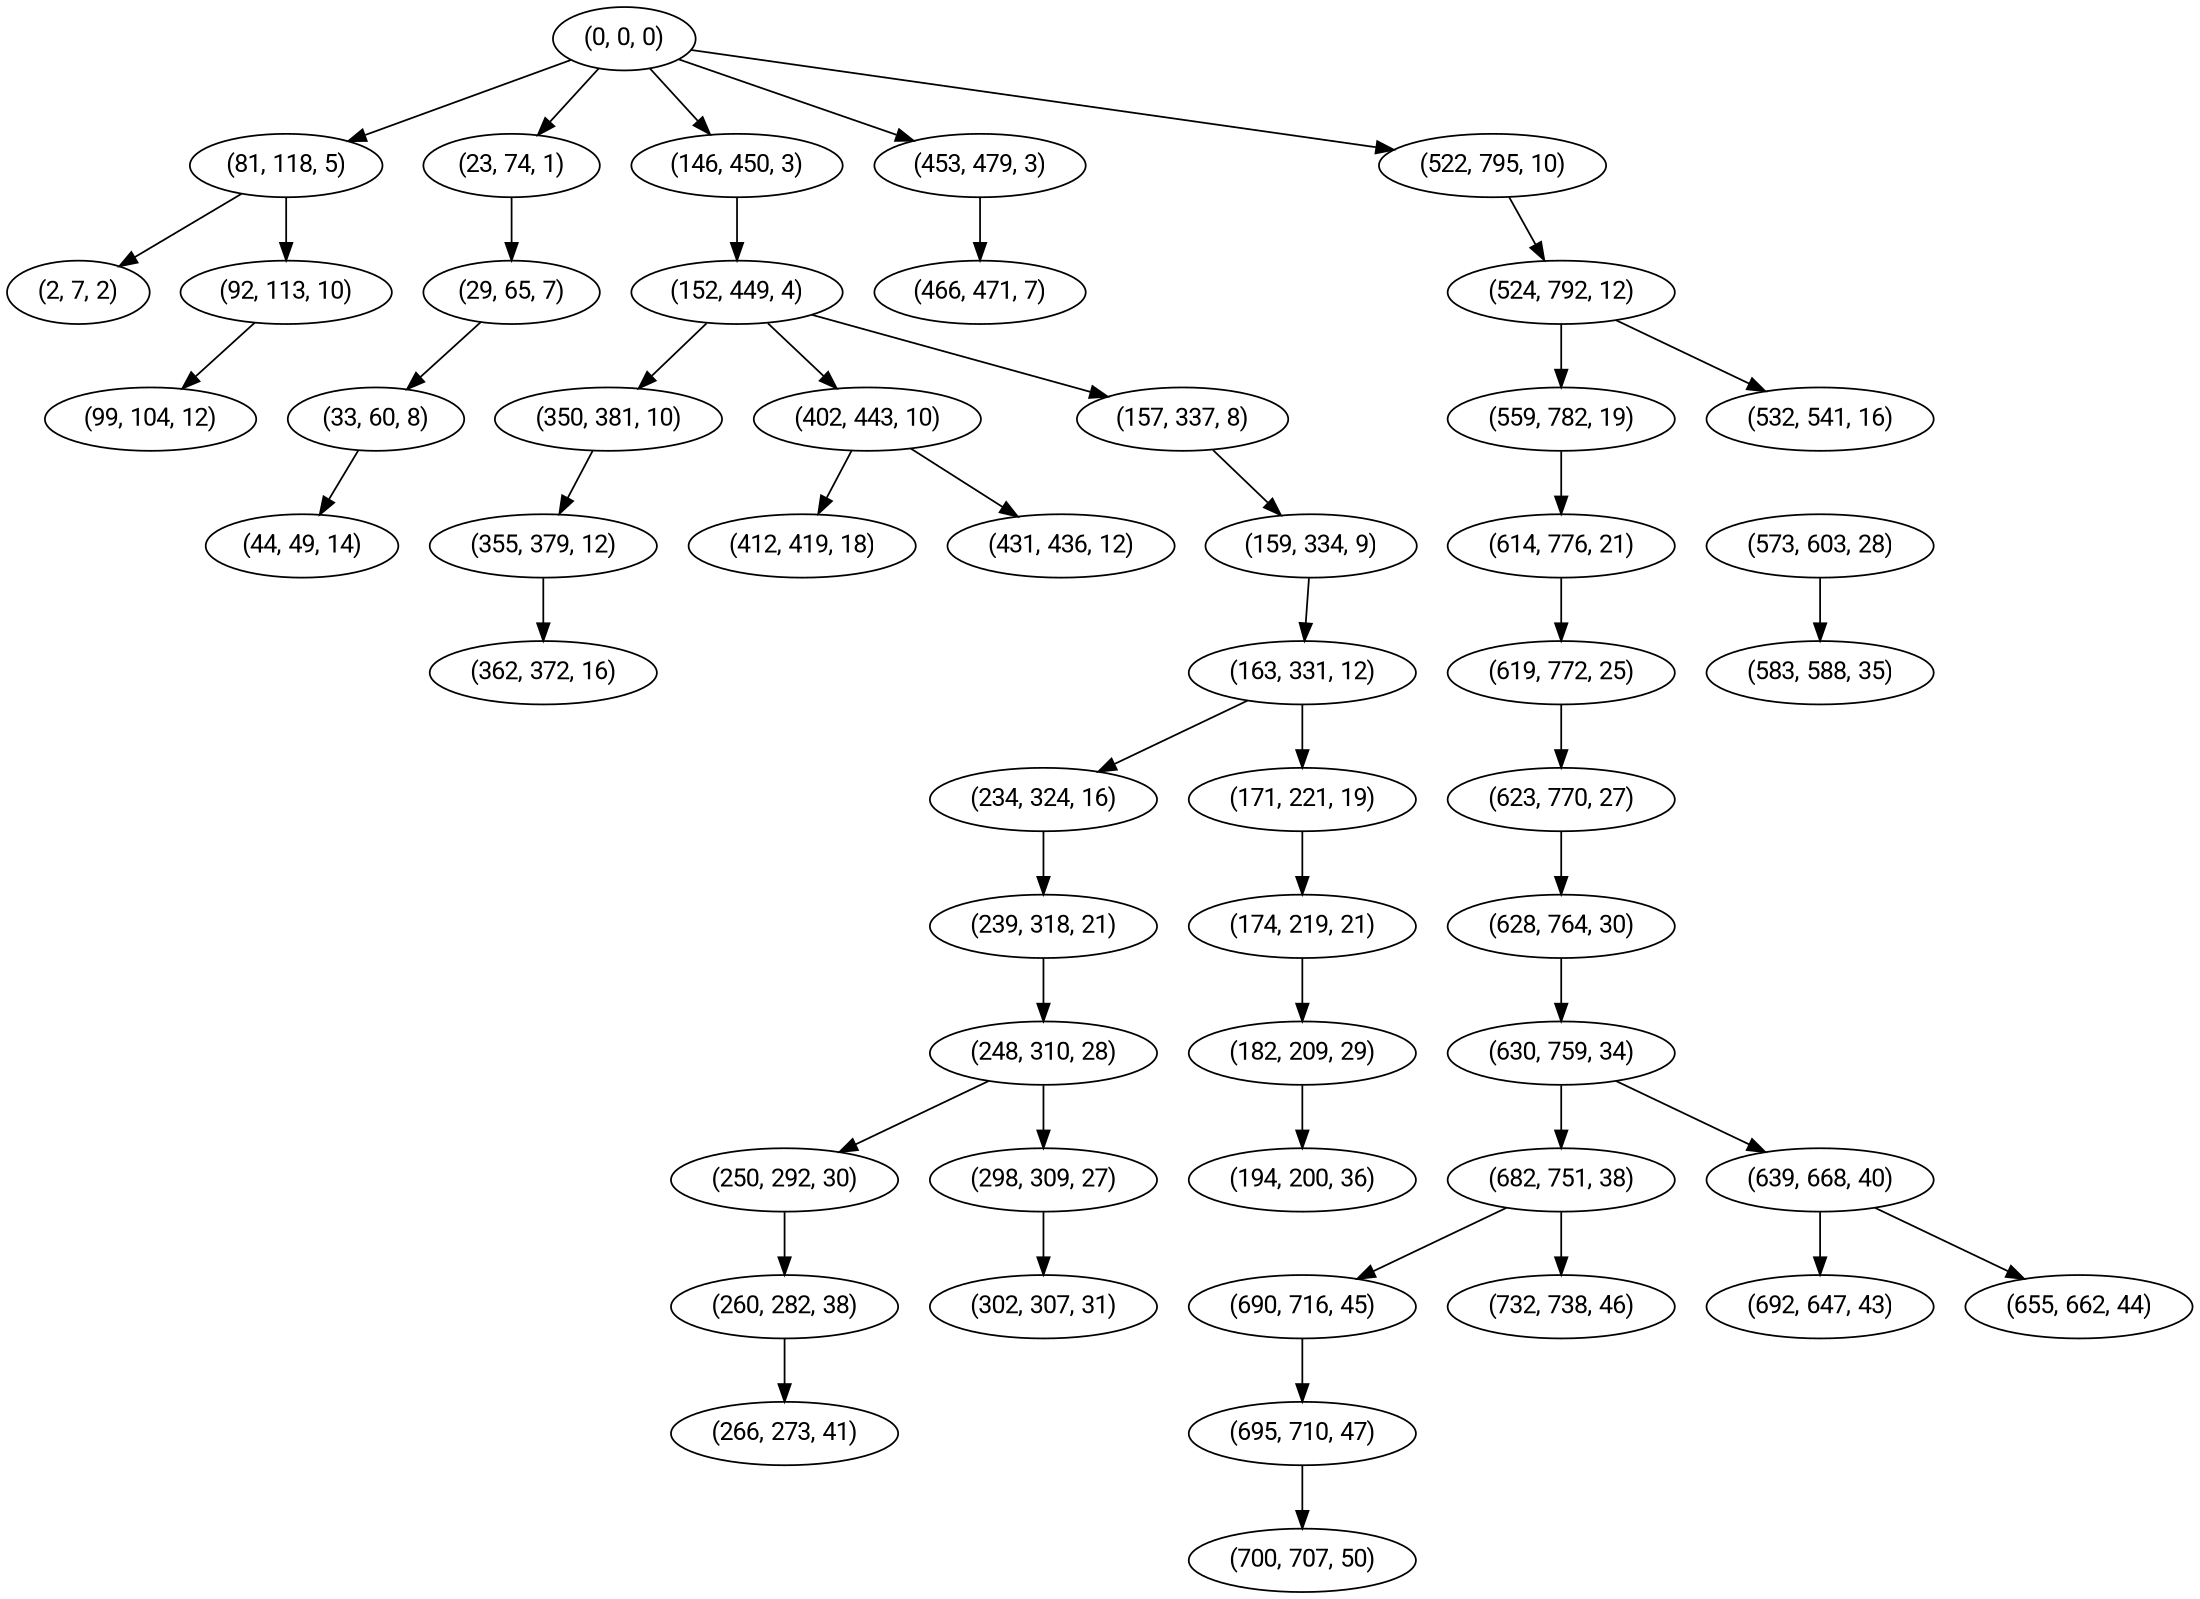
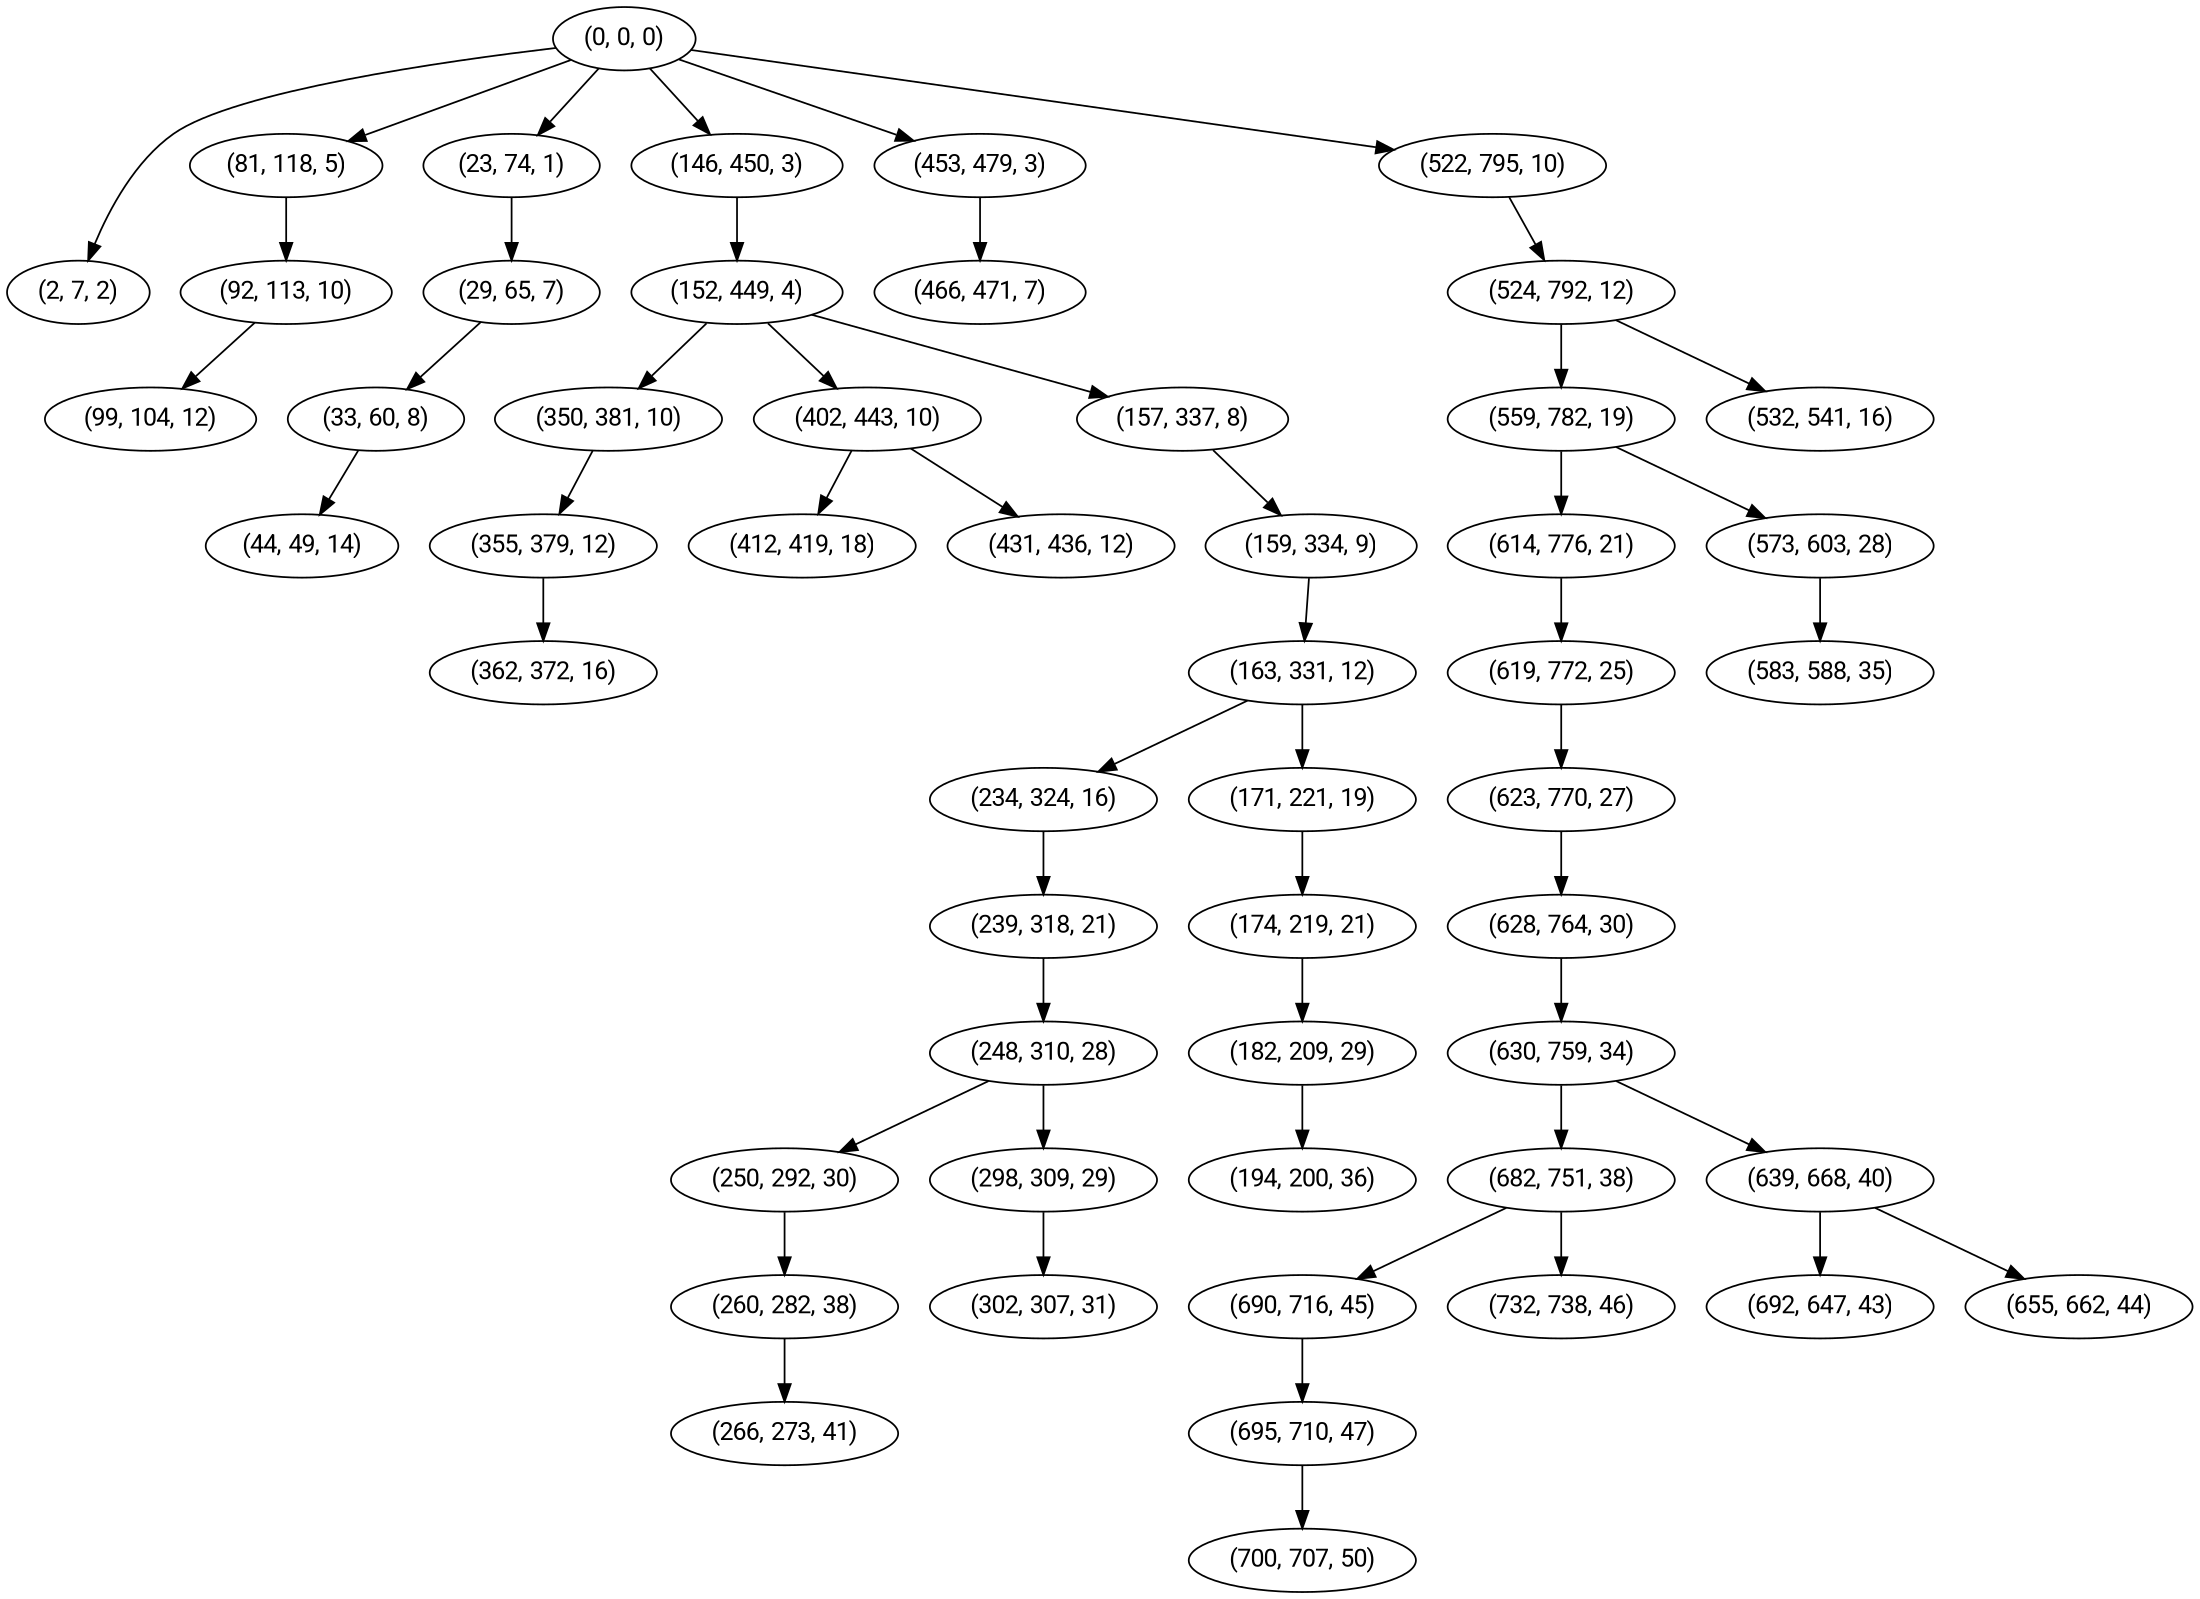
(188, 225) -> (294, 91)
none -> (1683, 479)
(1043, 1180) -> (1043, 1180)
